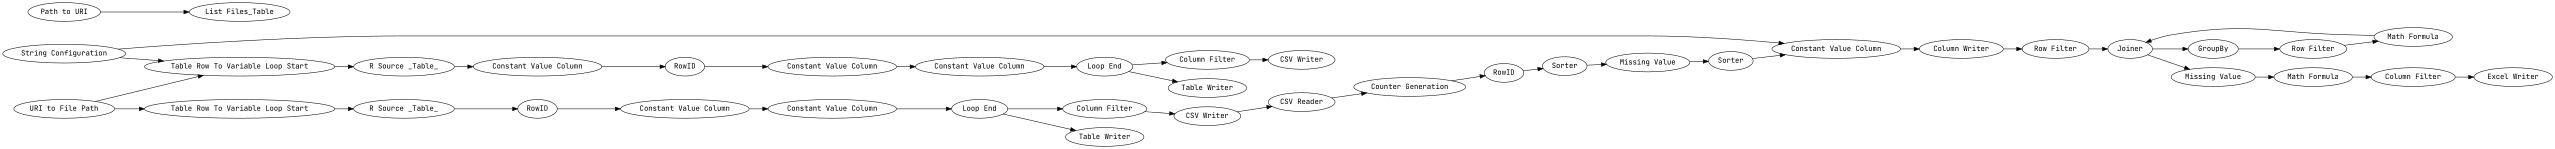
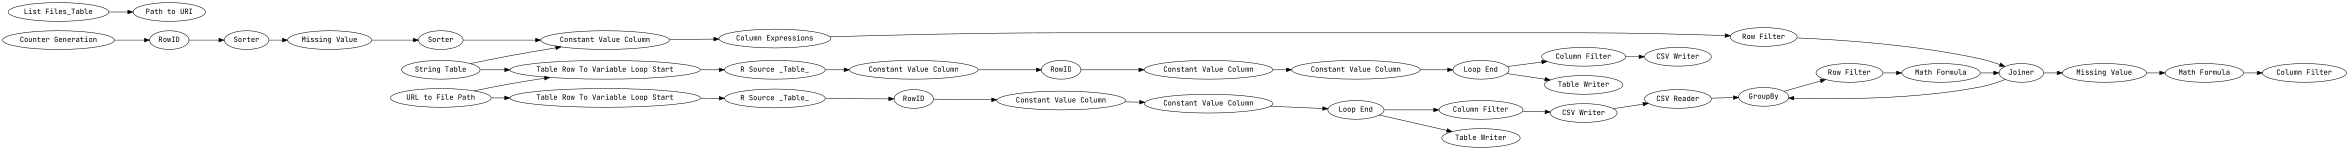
(142, 12) -> (118, 12)
(1961, 49) -> (775, 39)
(64, 54) -> (441, 70)
(2513, 77) -> none
(1347, 96) -> (1722, 98)
(64, 109) -> (441, 98)
